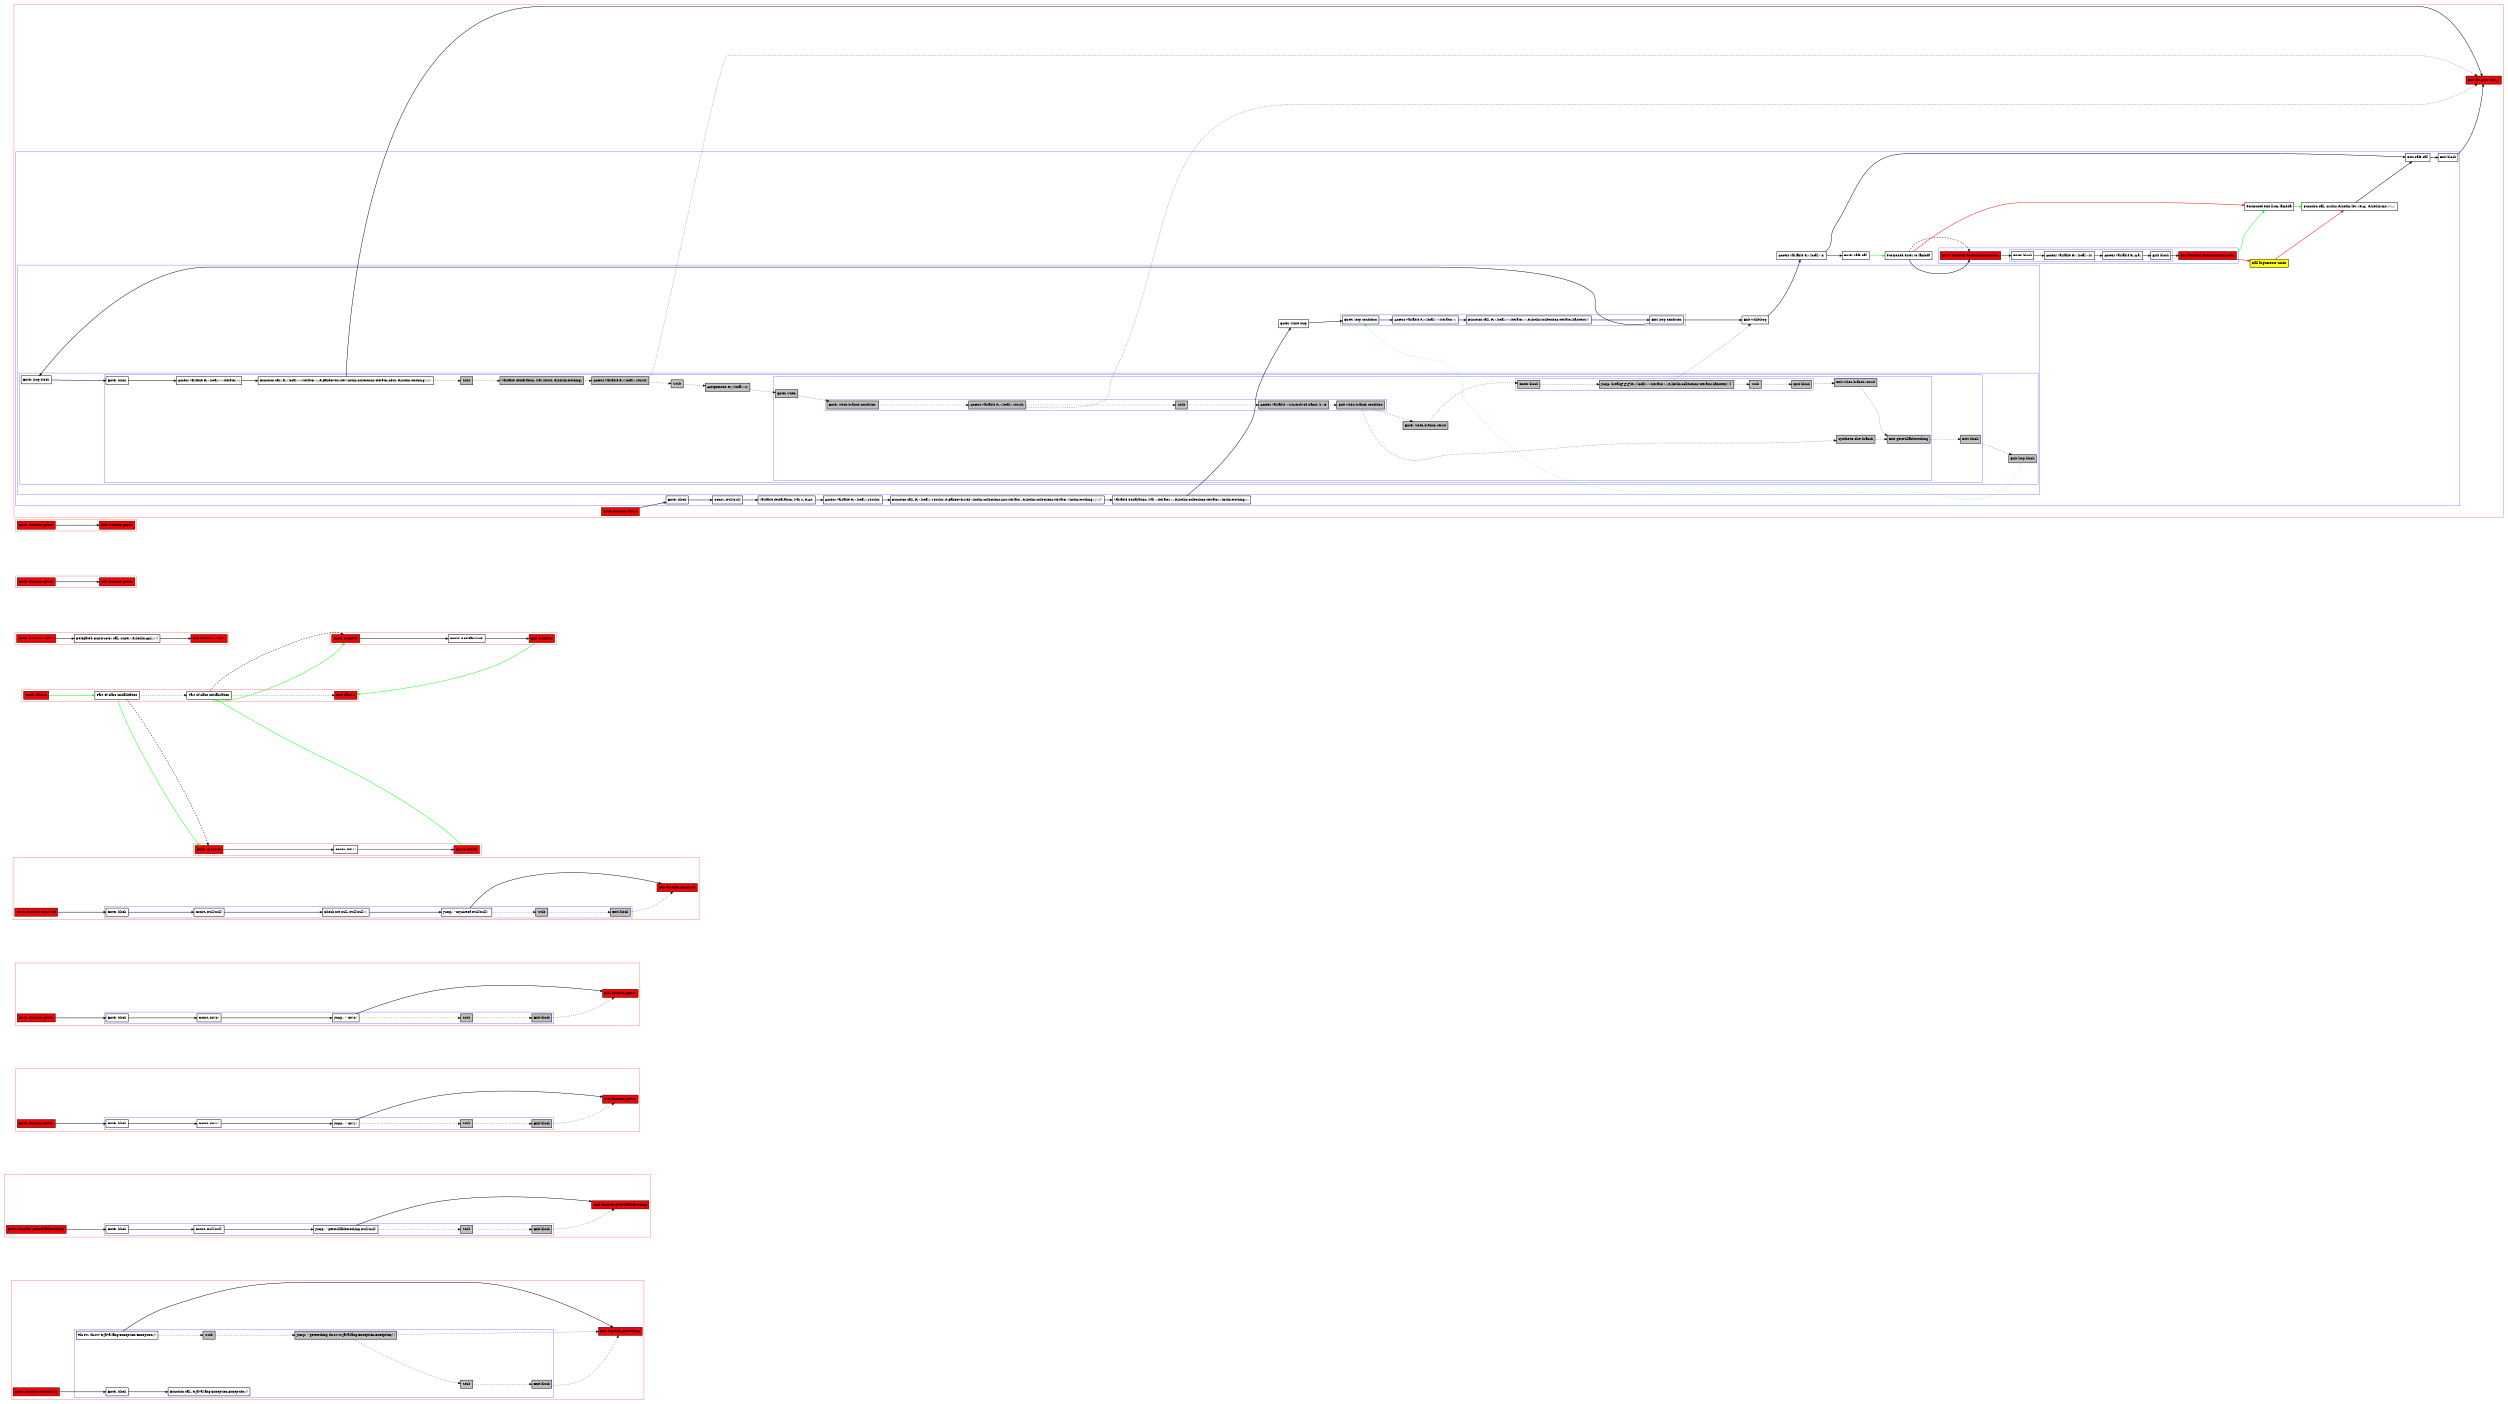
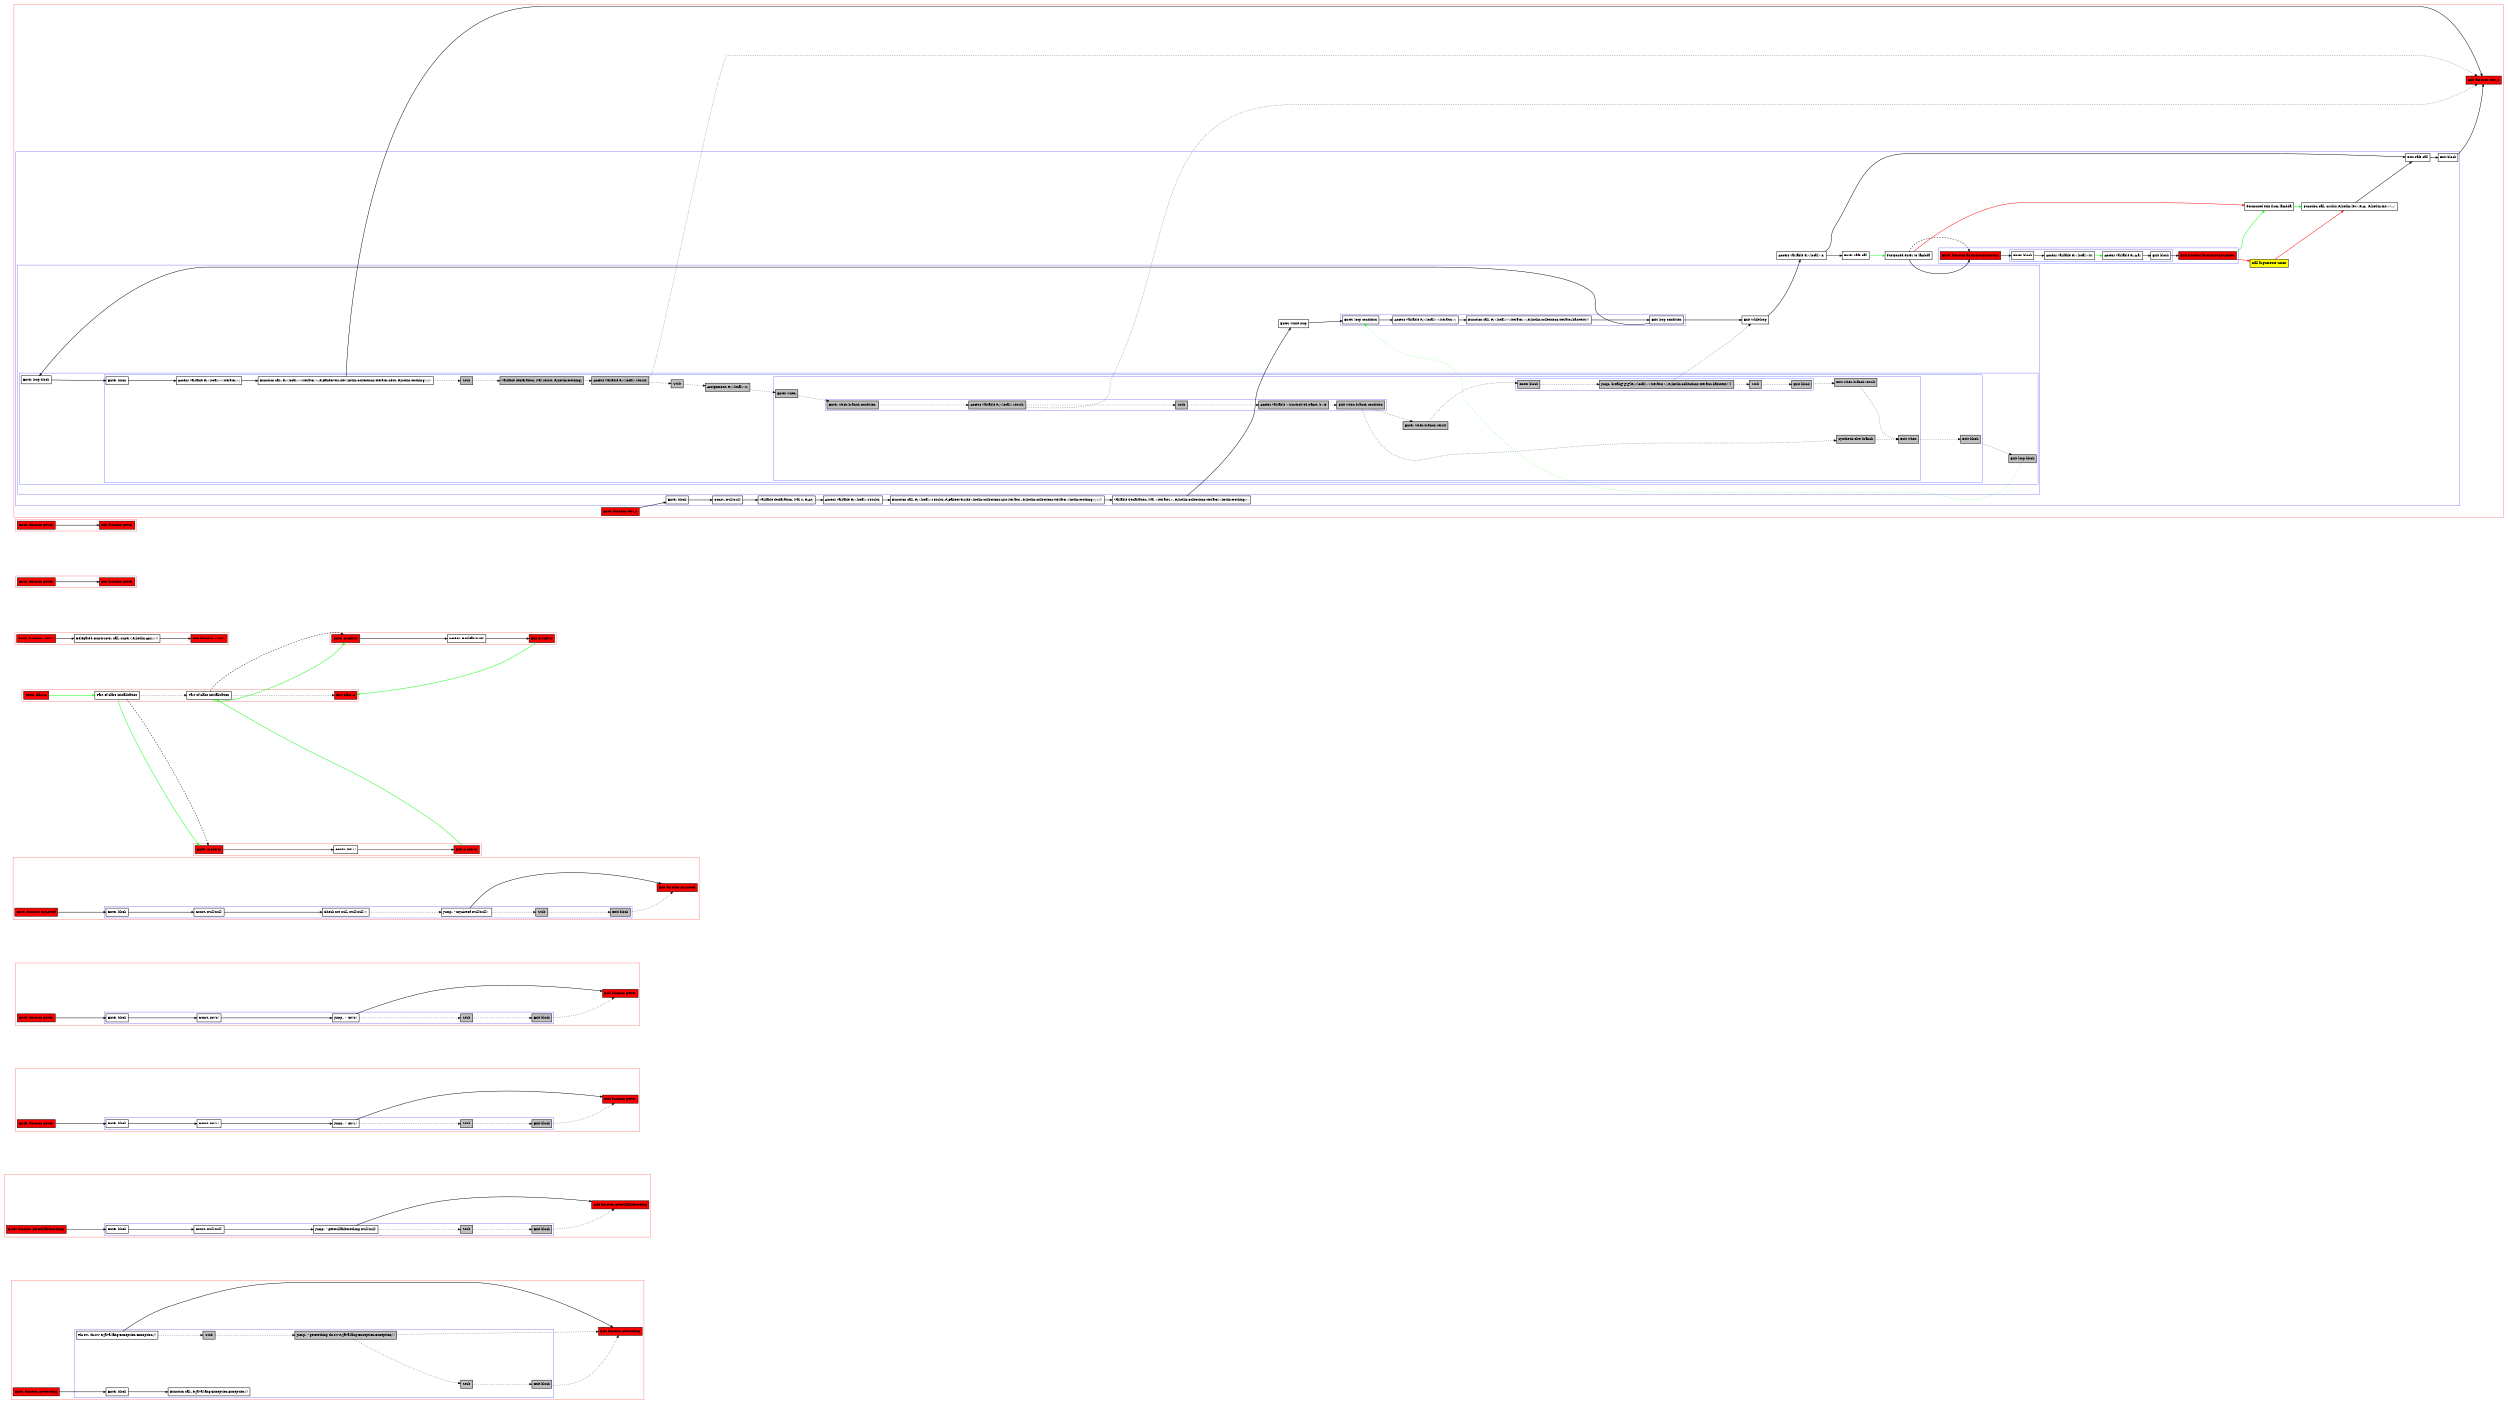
(2097, 256) -> (2097, 256)
(1909, 439) -> (1909, 439)
(467, 639) -> (467, 639)
(404, 912) -> (404, 912)
